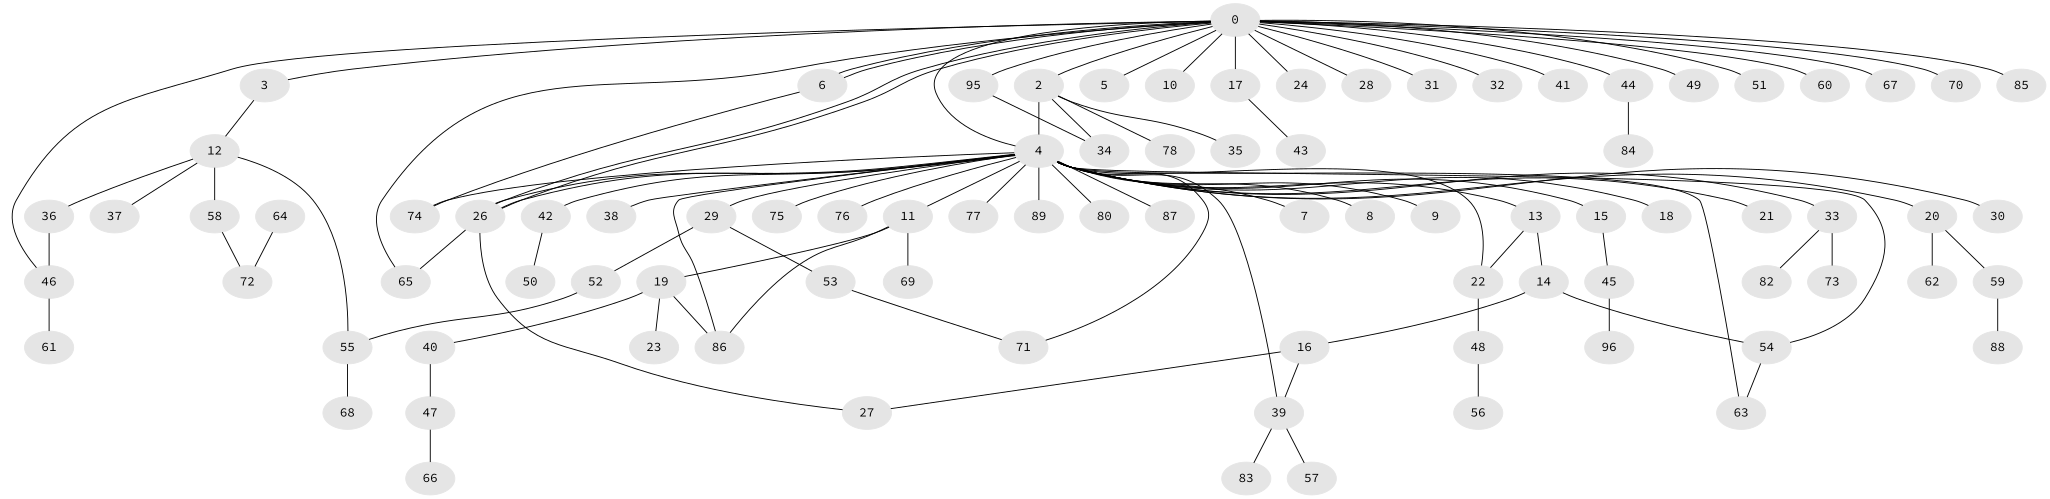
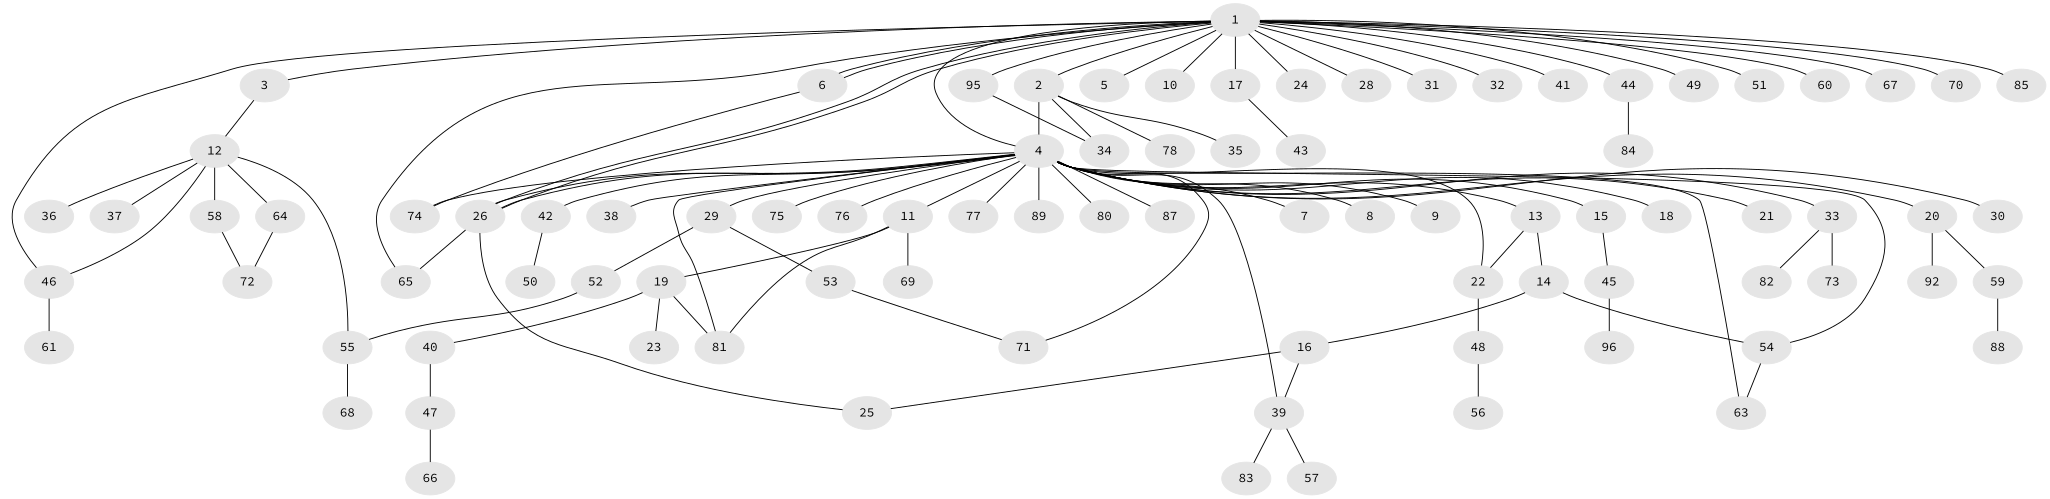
(1235, 20) -> (1235, 20)
none -> (247, 184)
(49, 249) -> (148, 232)
(1932, 282) -> (1932, 282)
(720, 348) -> (720, 348)
(867, 413) -> (867, 413)
